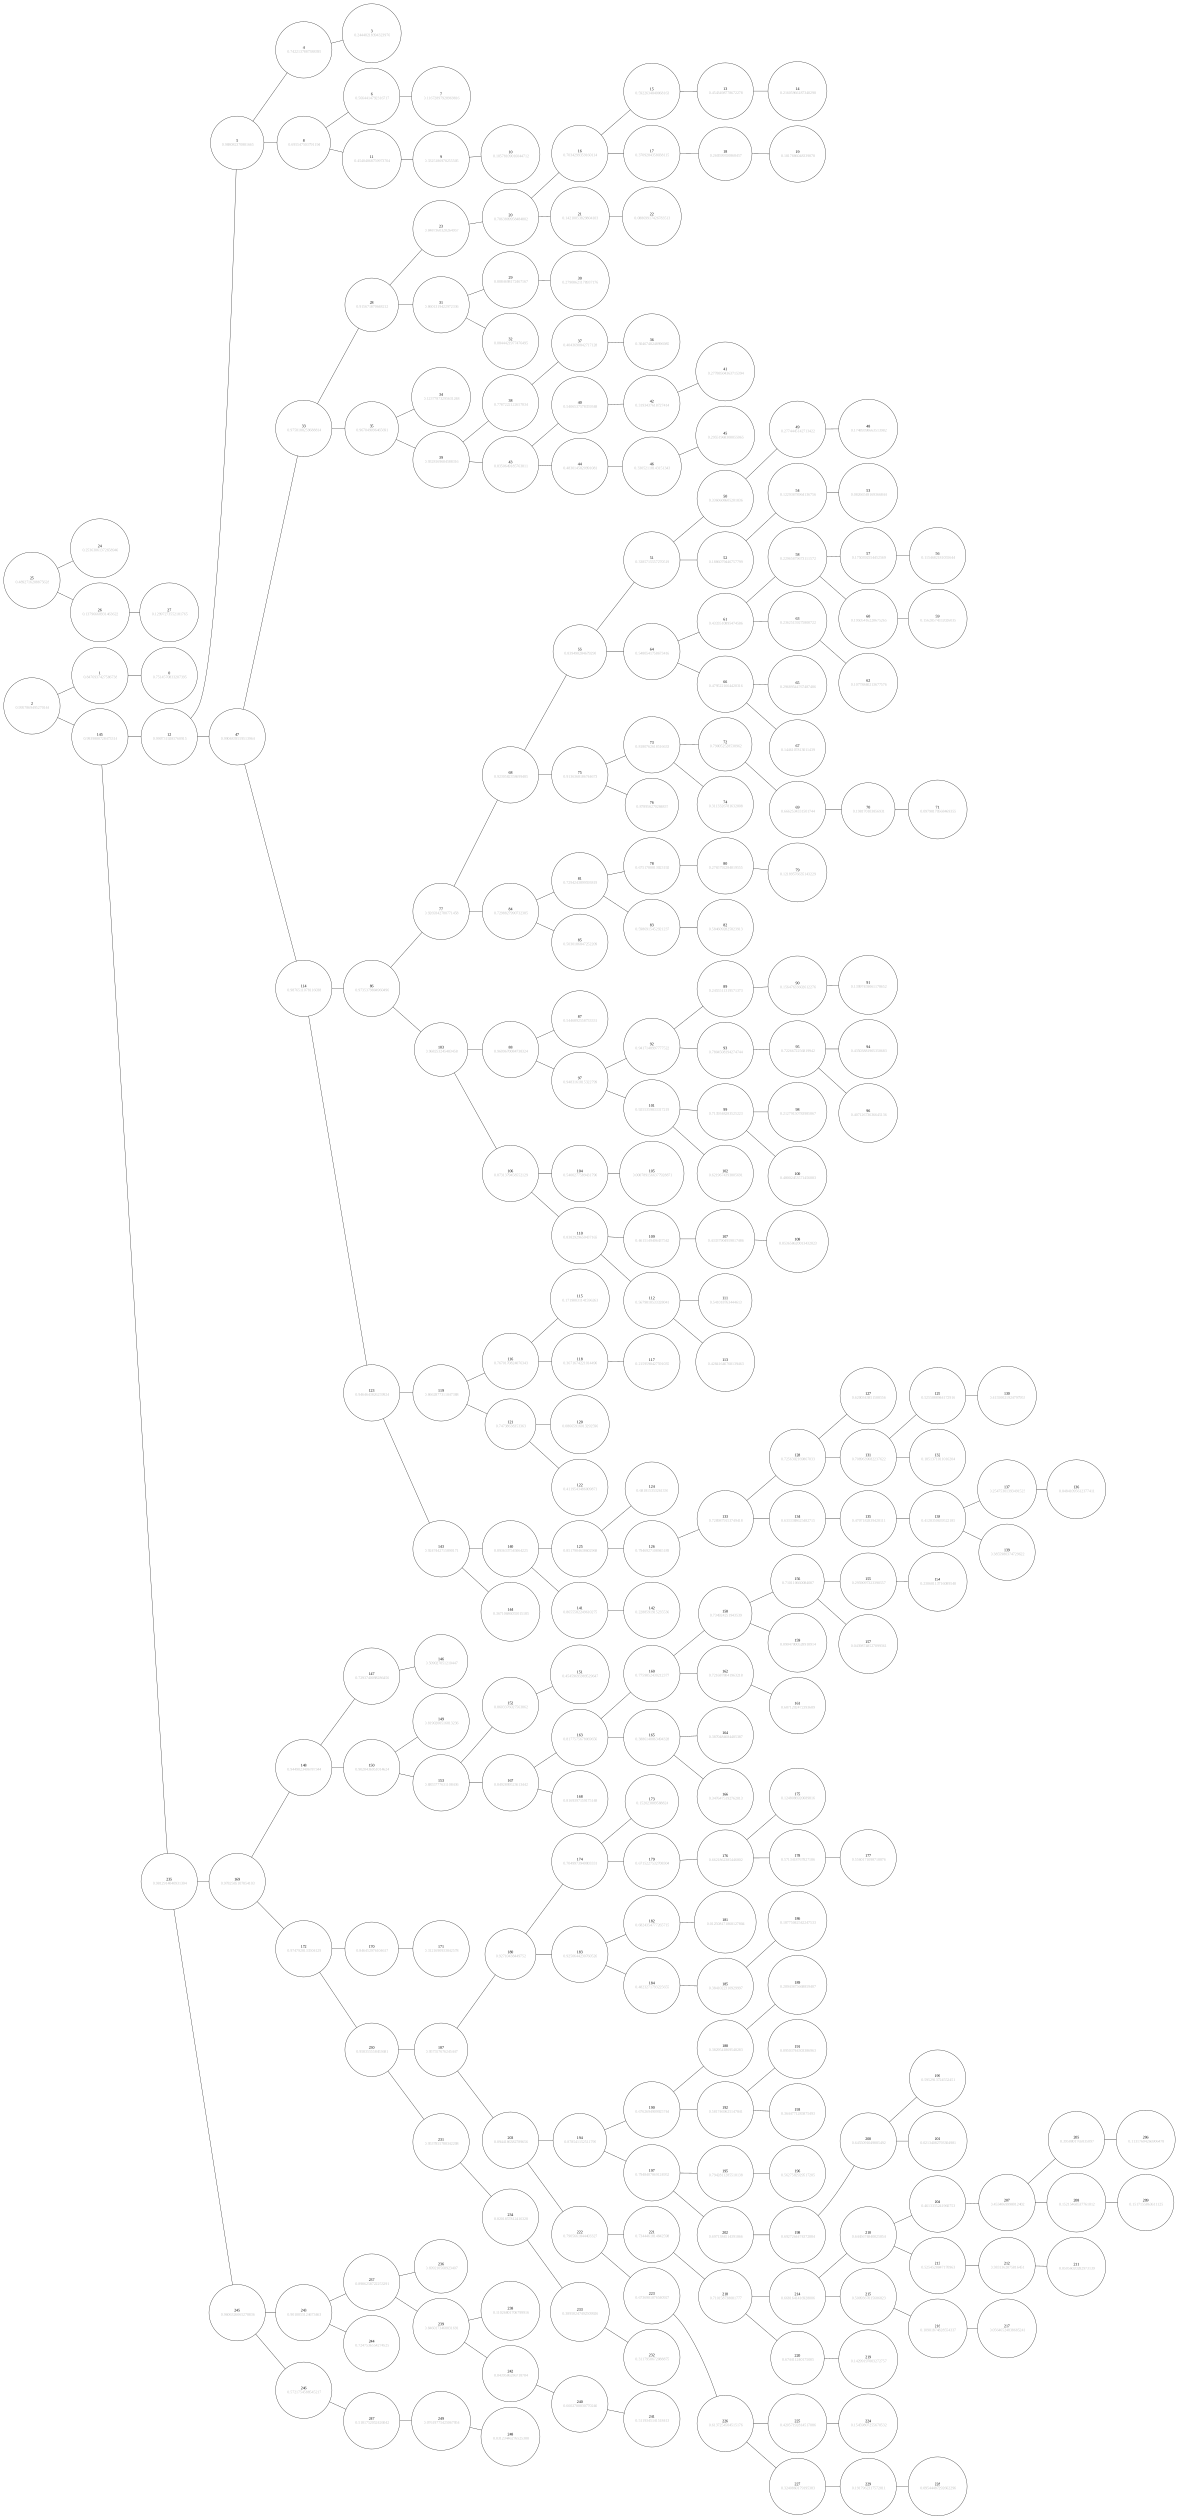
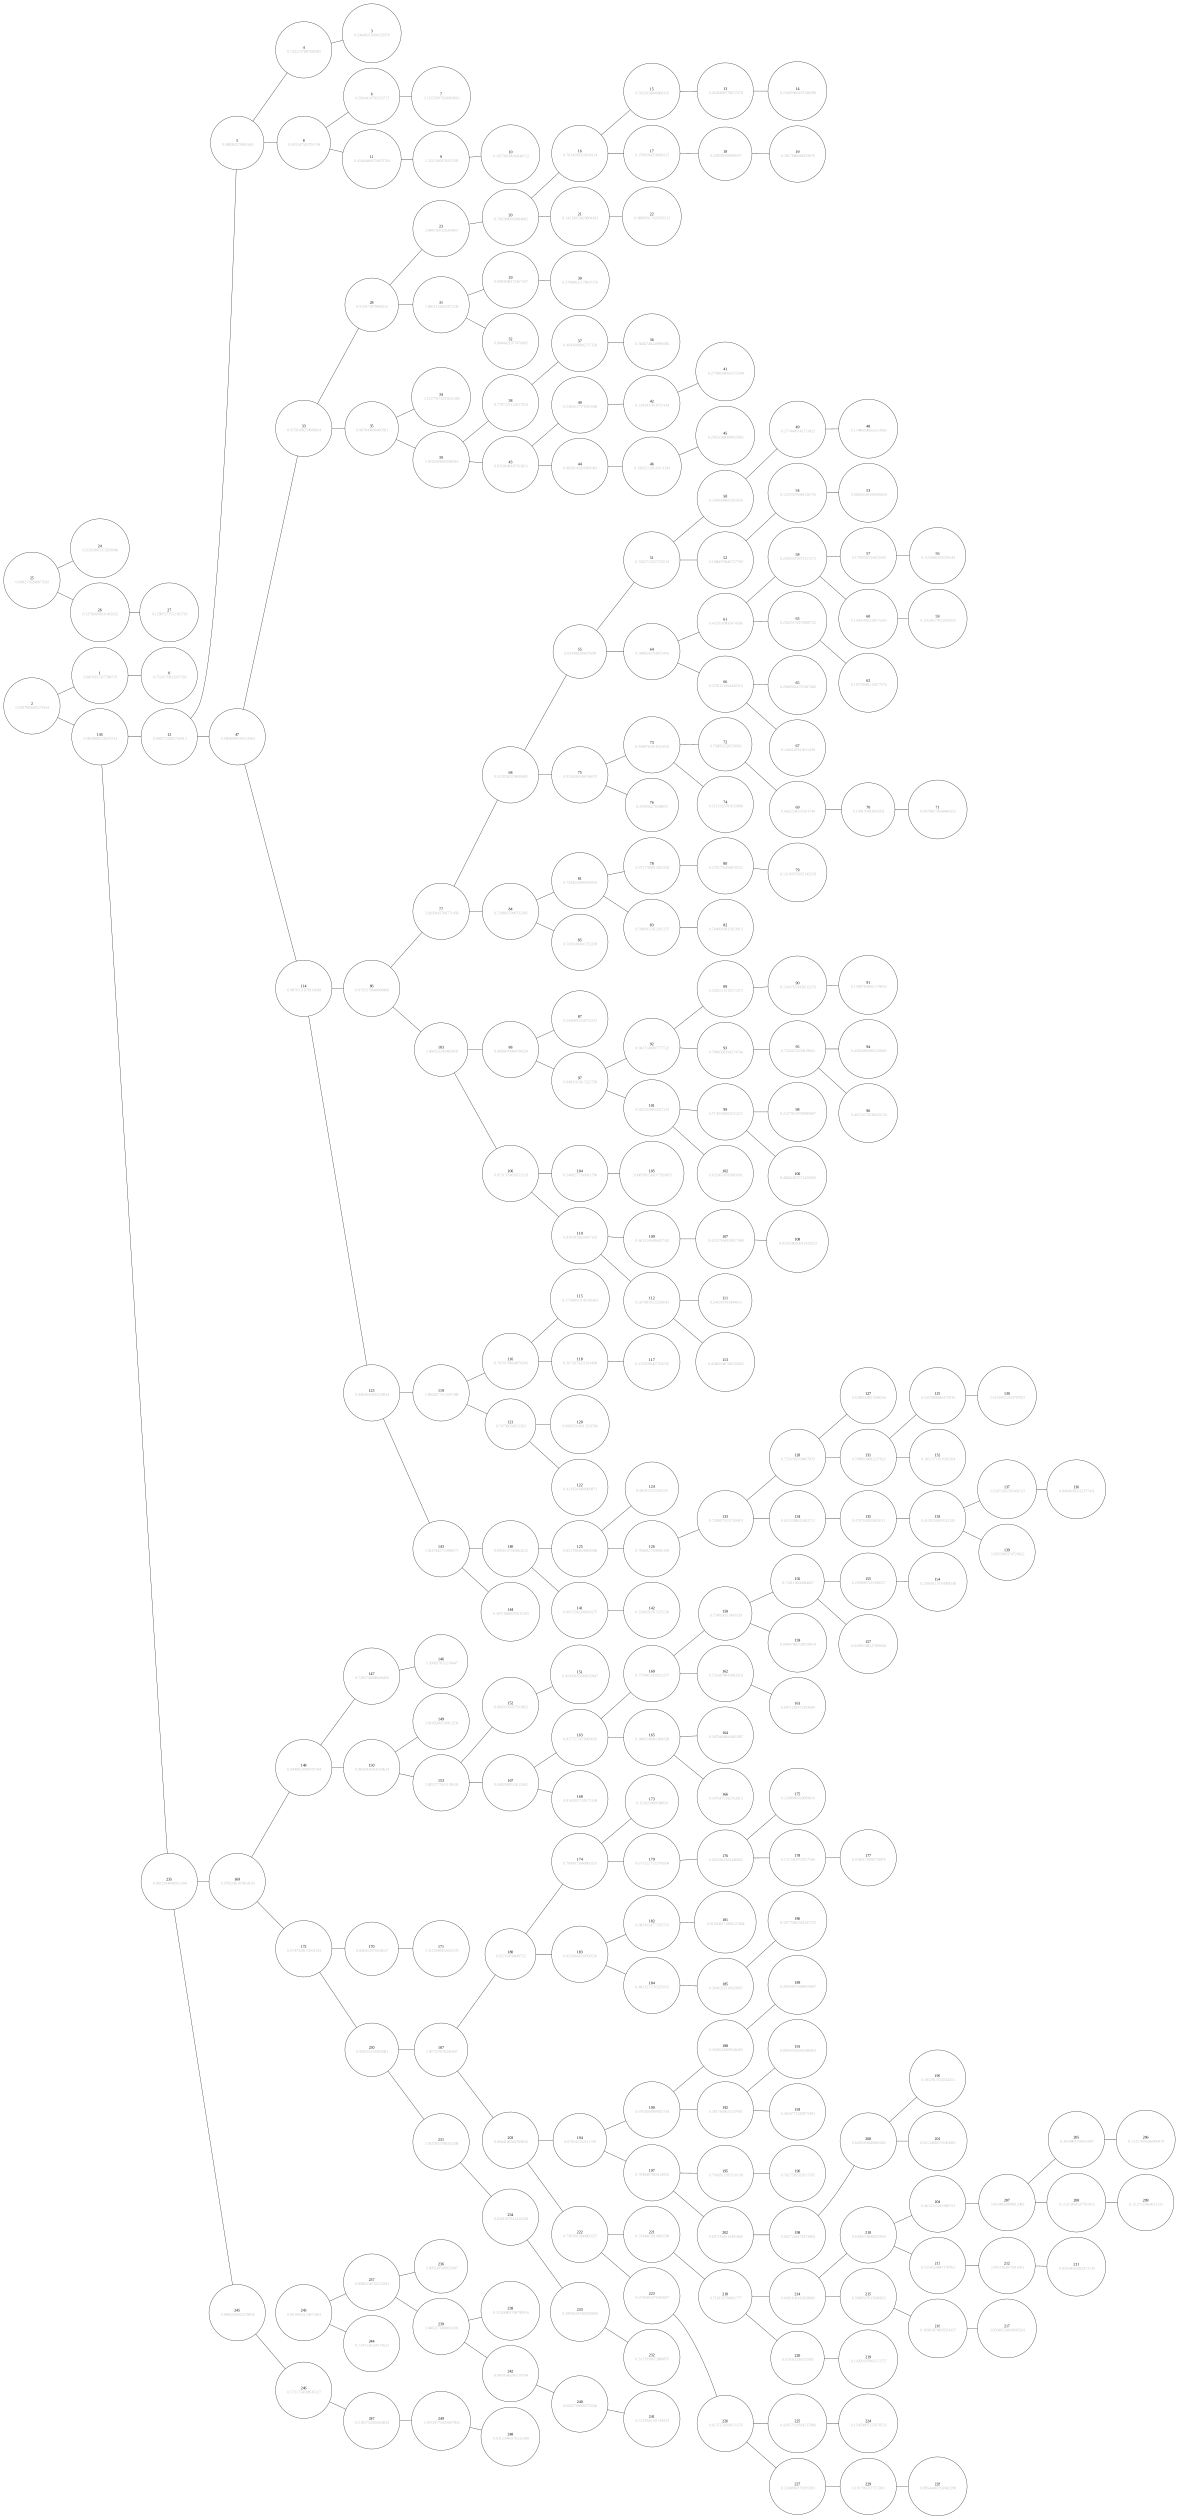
(270, 2313) -> none
